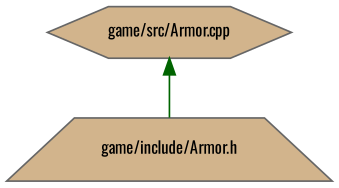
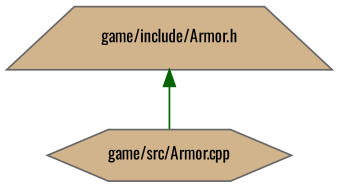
(169, 96) -> (169, 108)
